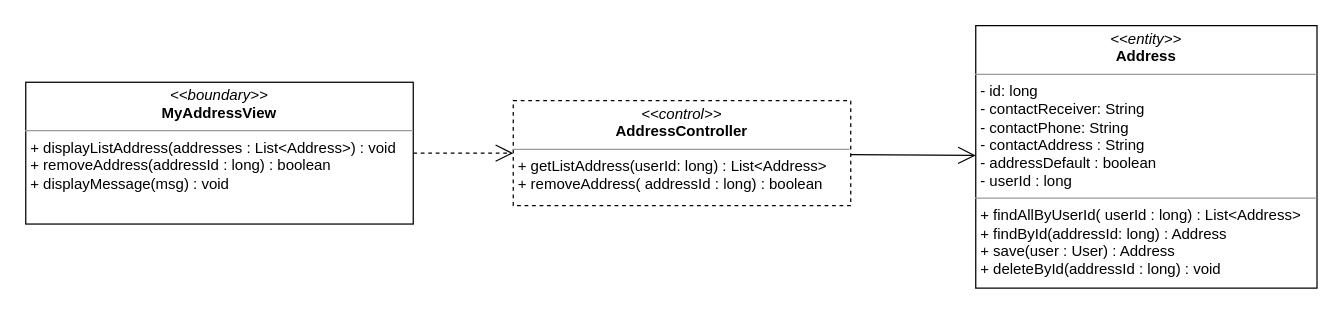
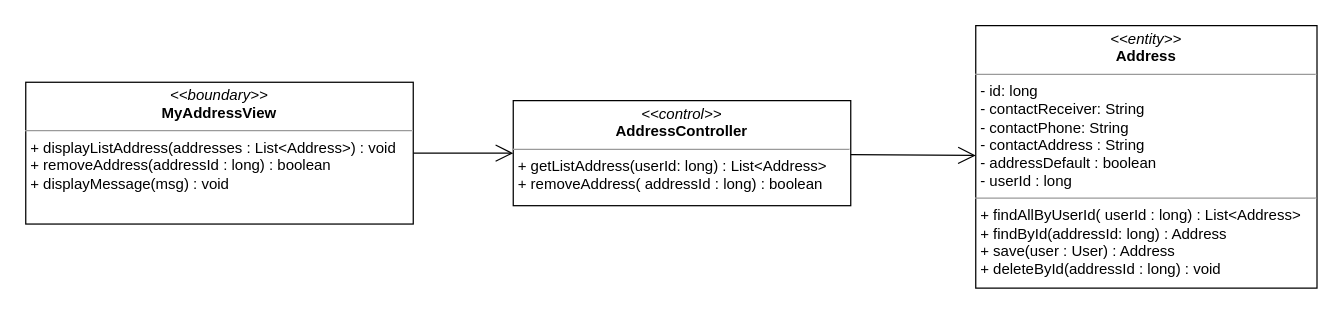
(462, 153) -> (462, 153)
(682, 153) -> (682, 153)
